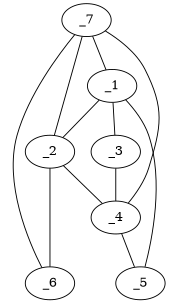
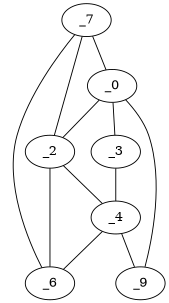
(112, 86) -> (112, 86)
(159, 111) -> (83, 250)
(140, 283) -> (140, 283)
